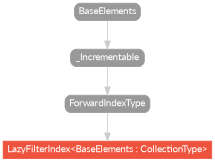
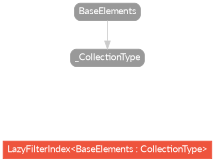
(107, 58) -> (107, 58)
(107, 104) -> none
